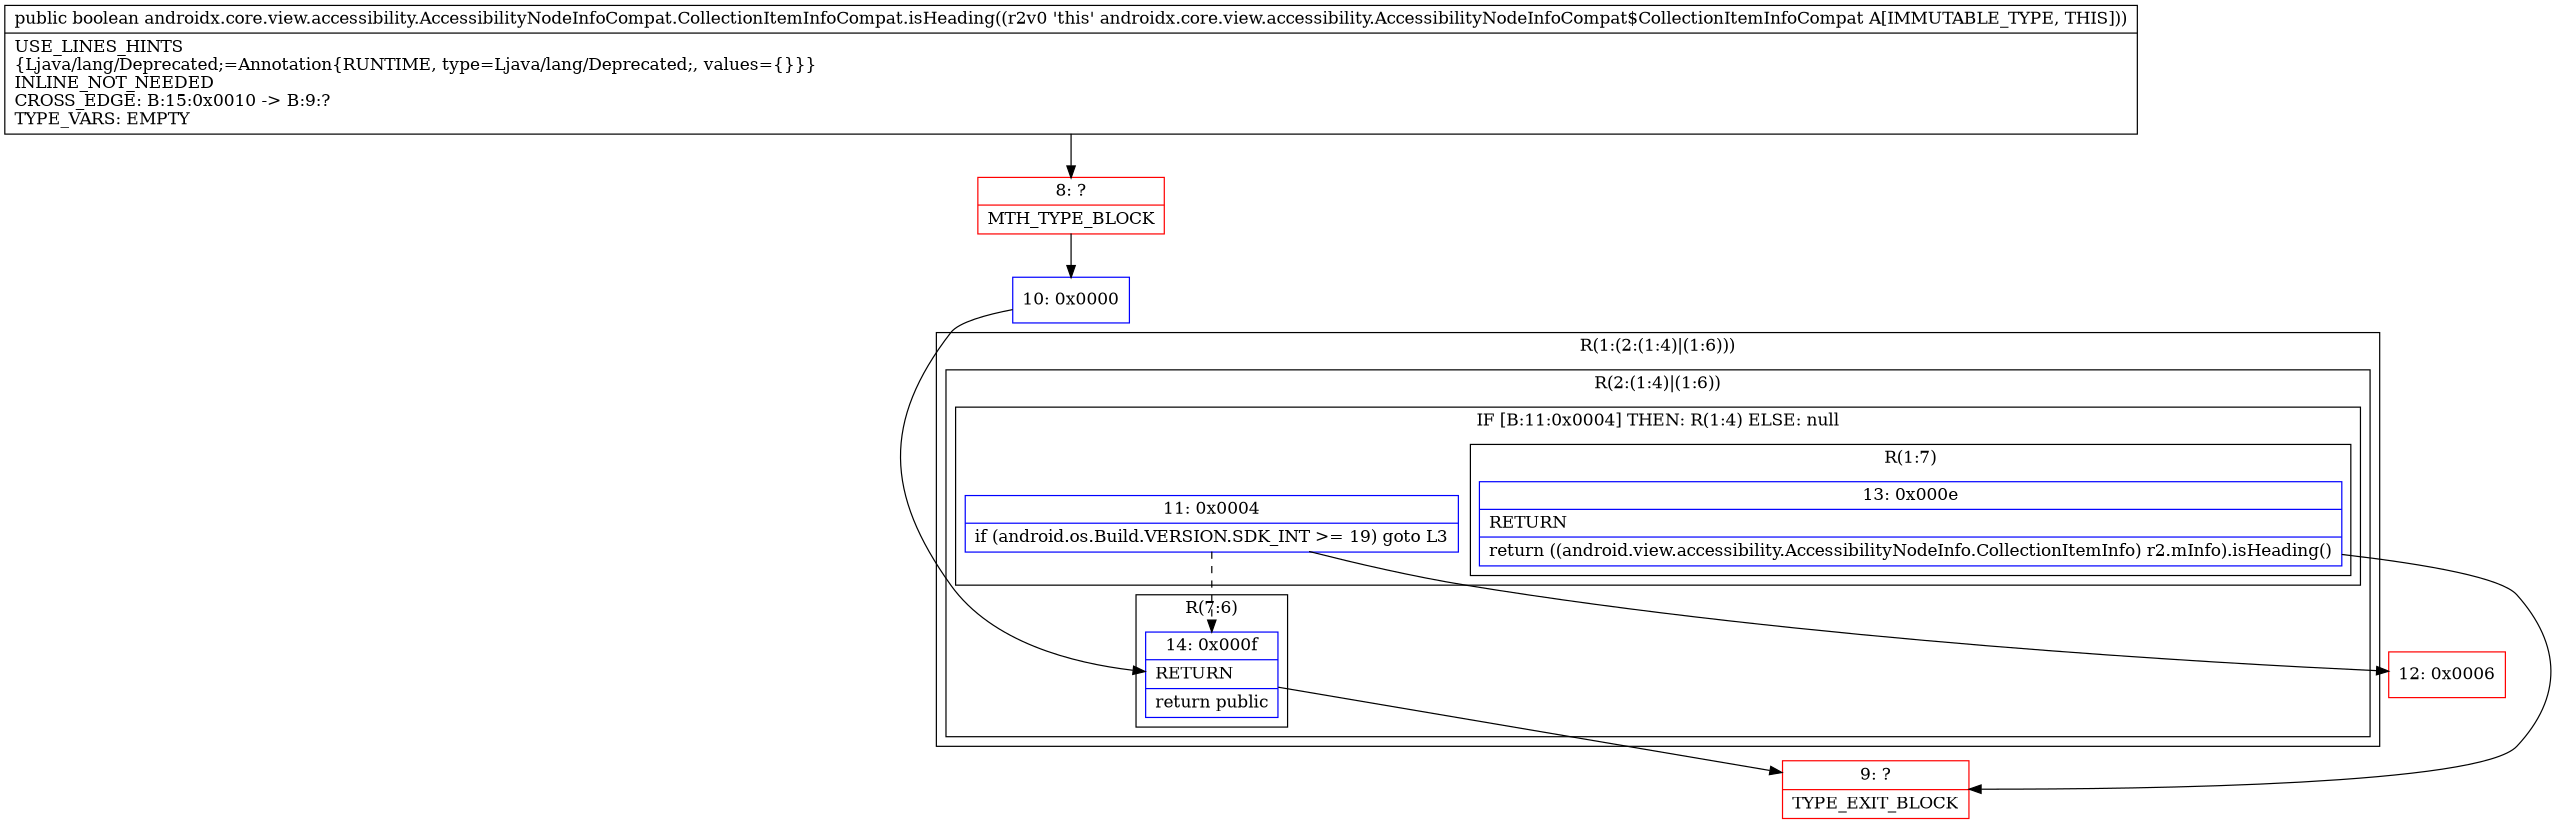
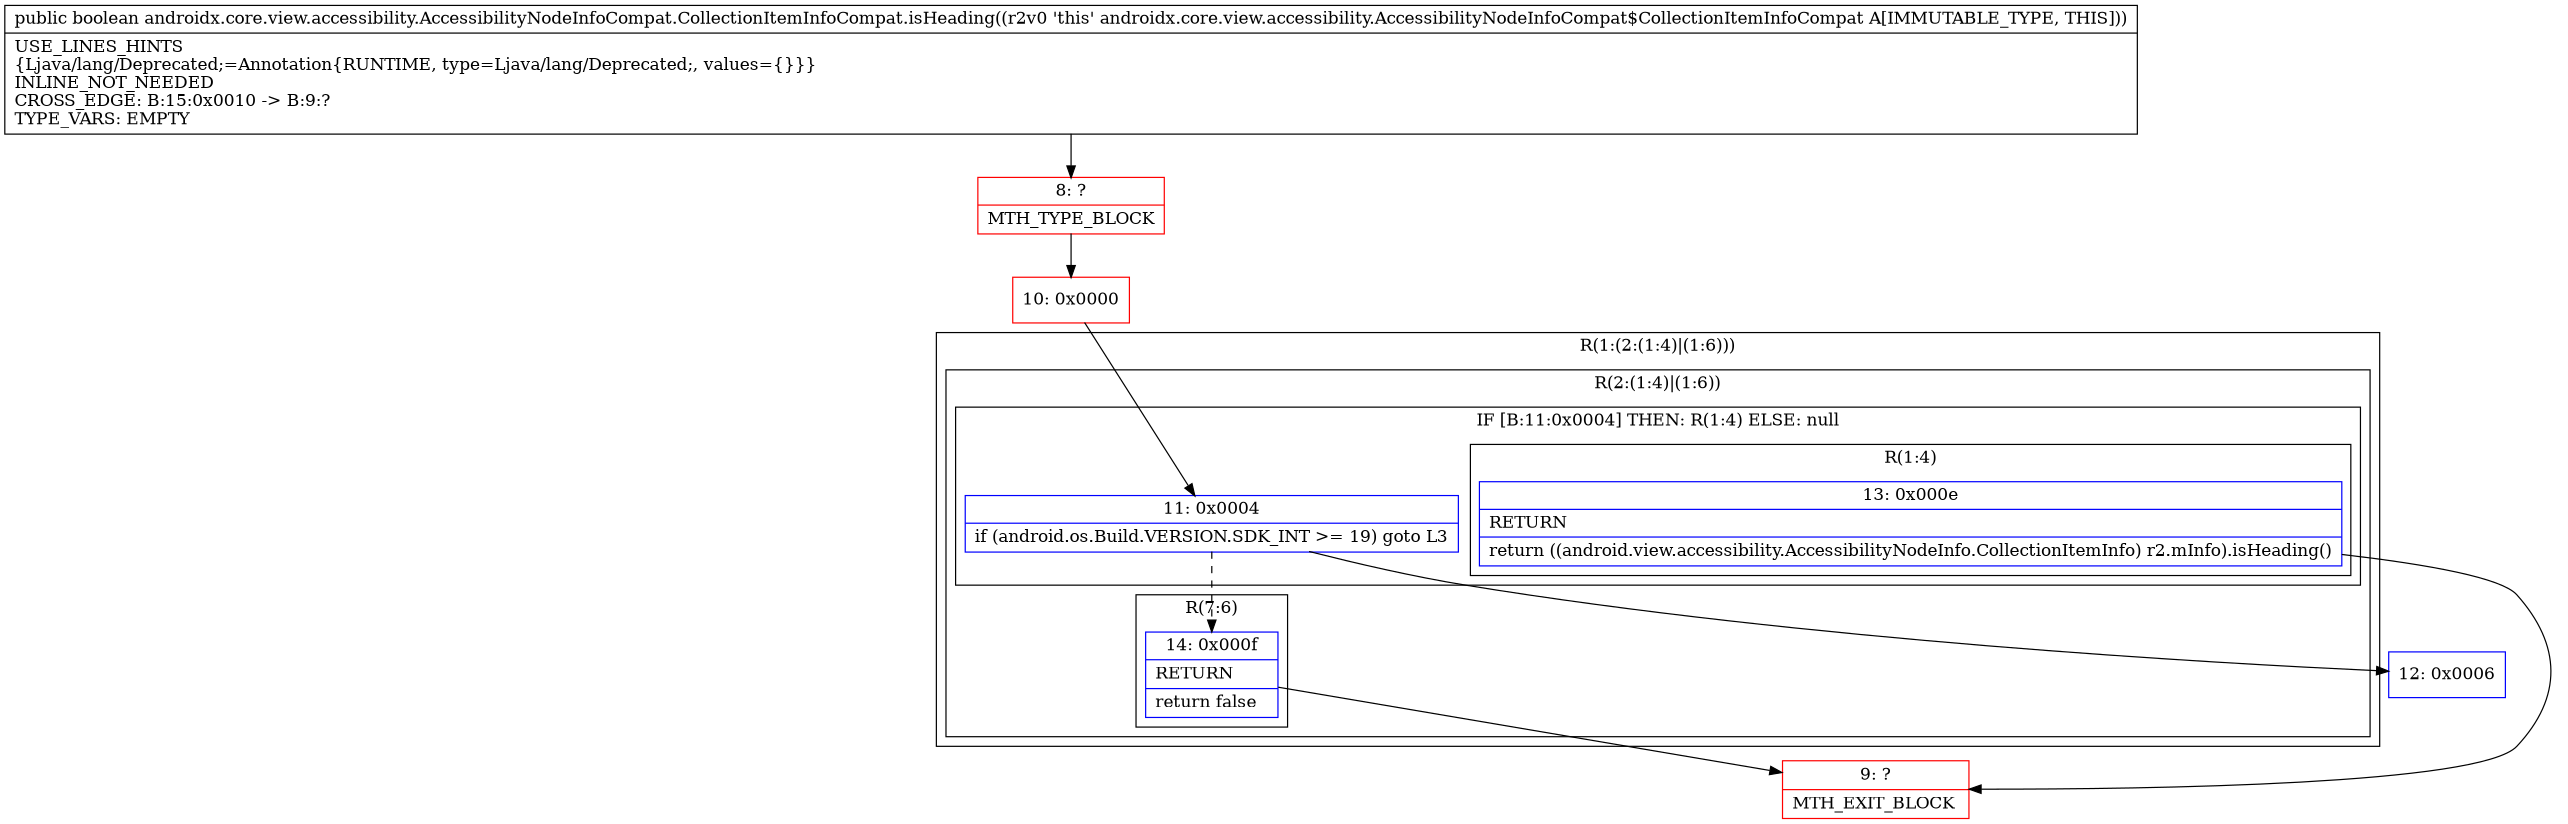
(1071, 300) -> (1071, 300)
(1911, 458) -> (1911, 458)
(917, 526) -> (1134, 400)
(2447, 675) -> (2447, 675)
(1212, 702) -> (1206, 702)
(1876, 803) -> (1874, 803)
